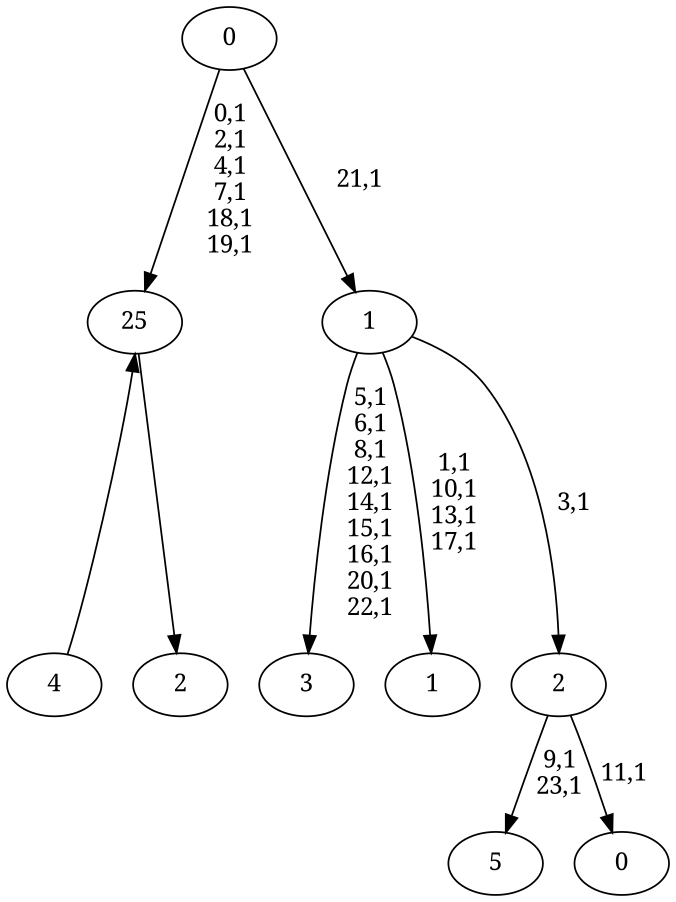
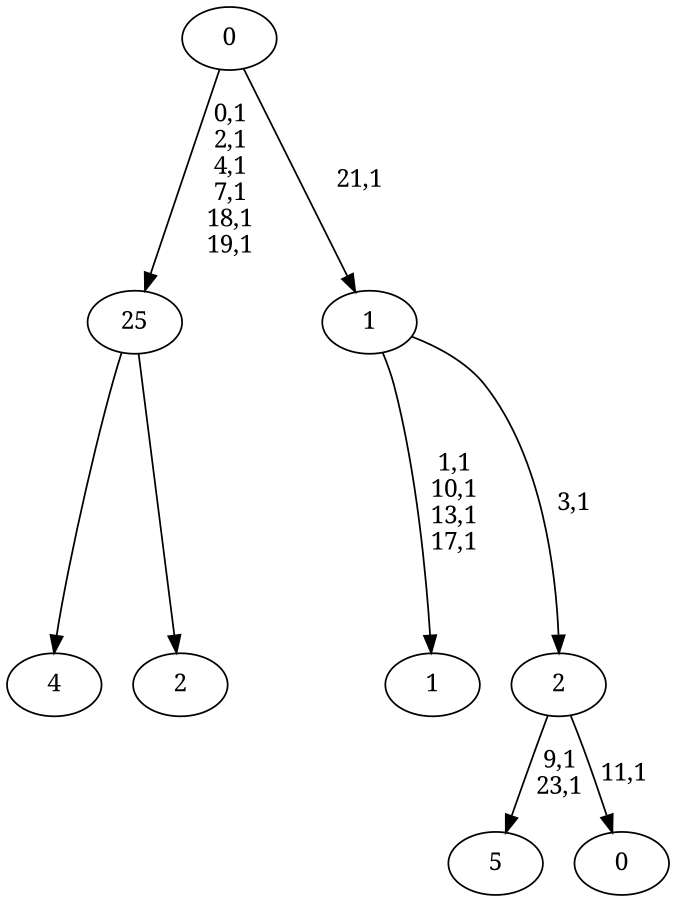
(104, 514) -> (85, 493)
(306, 685) -> none
